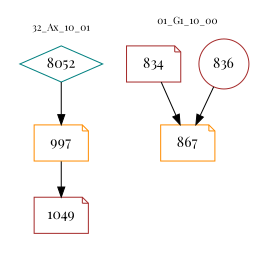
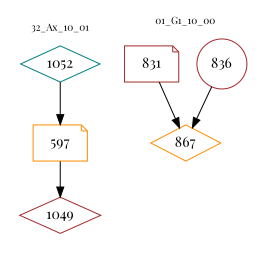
(61, 64) -> (60, 64)
(154, 64) -> (152, 64)
(61, 143) -> (60, 143)
(188, 143) -> (186, 143)
(61, 215) -> (60, 215)
